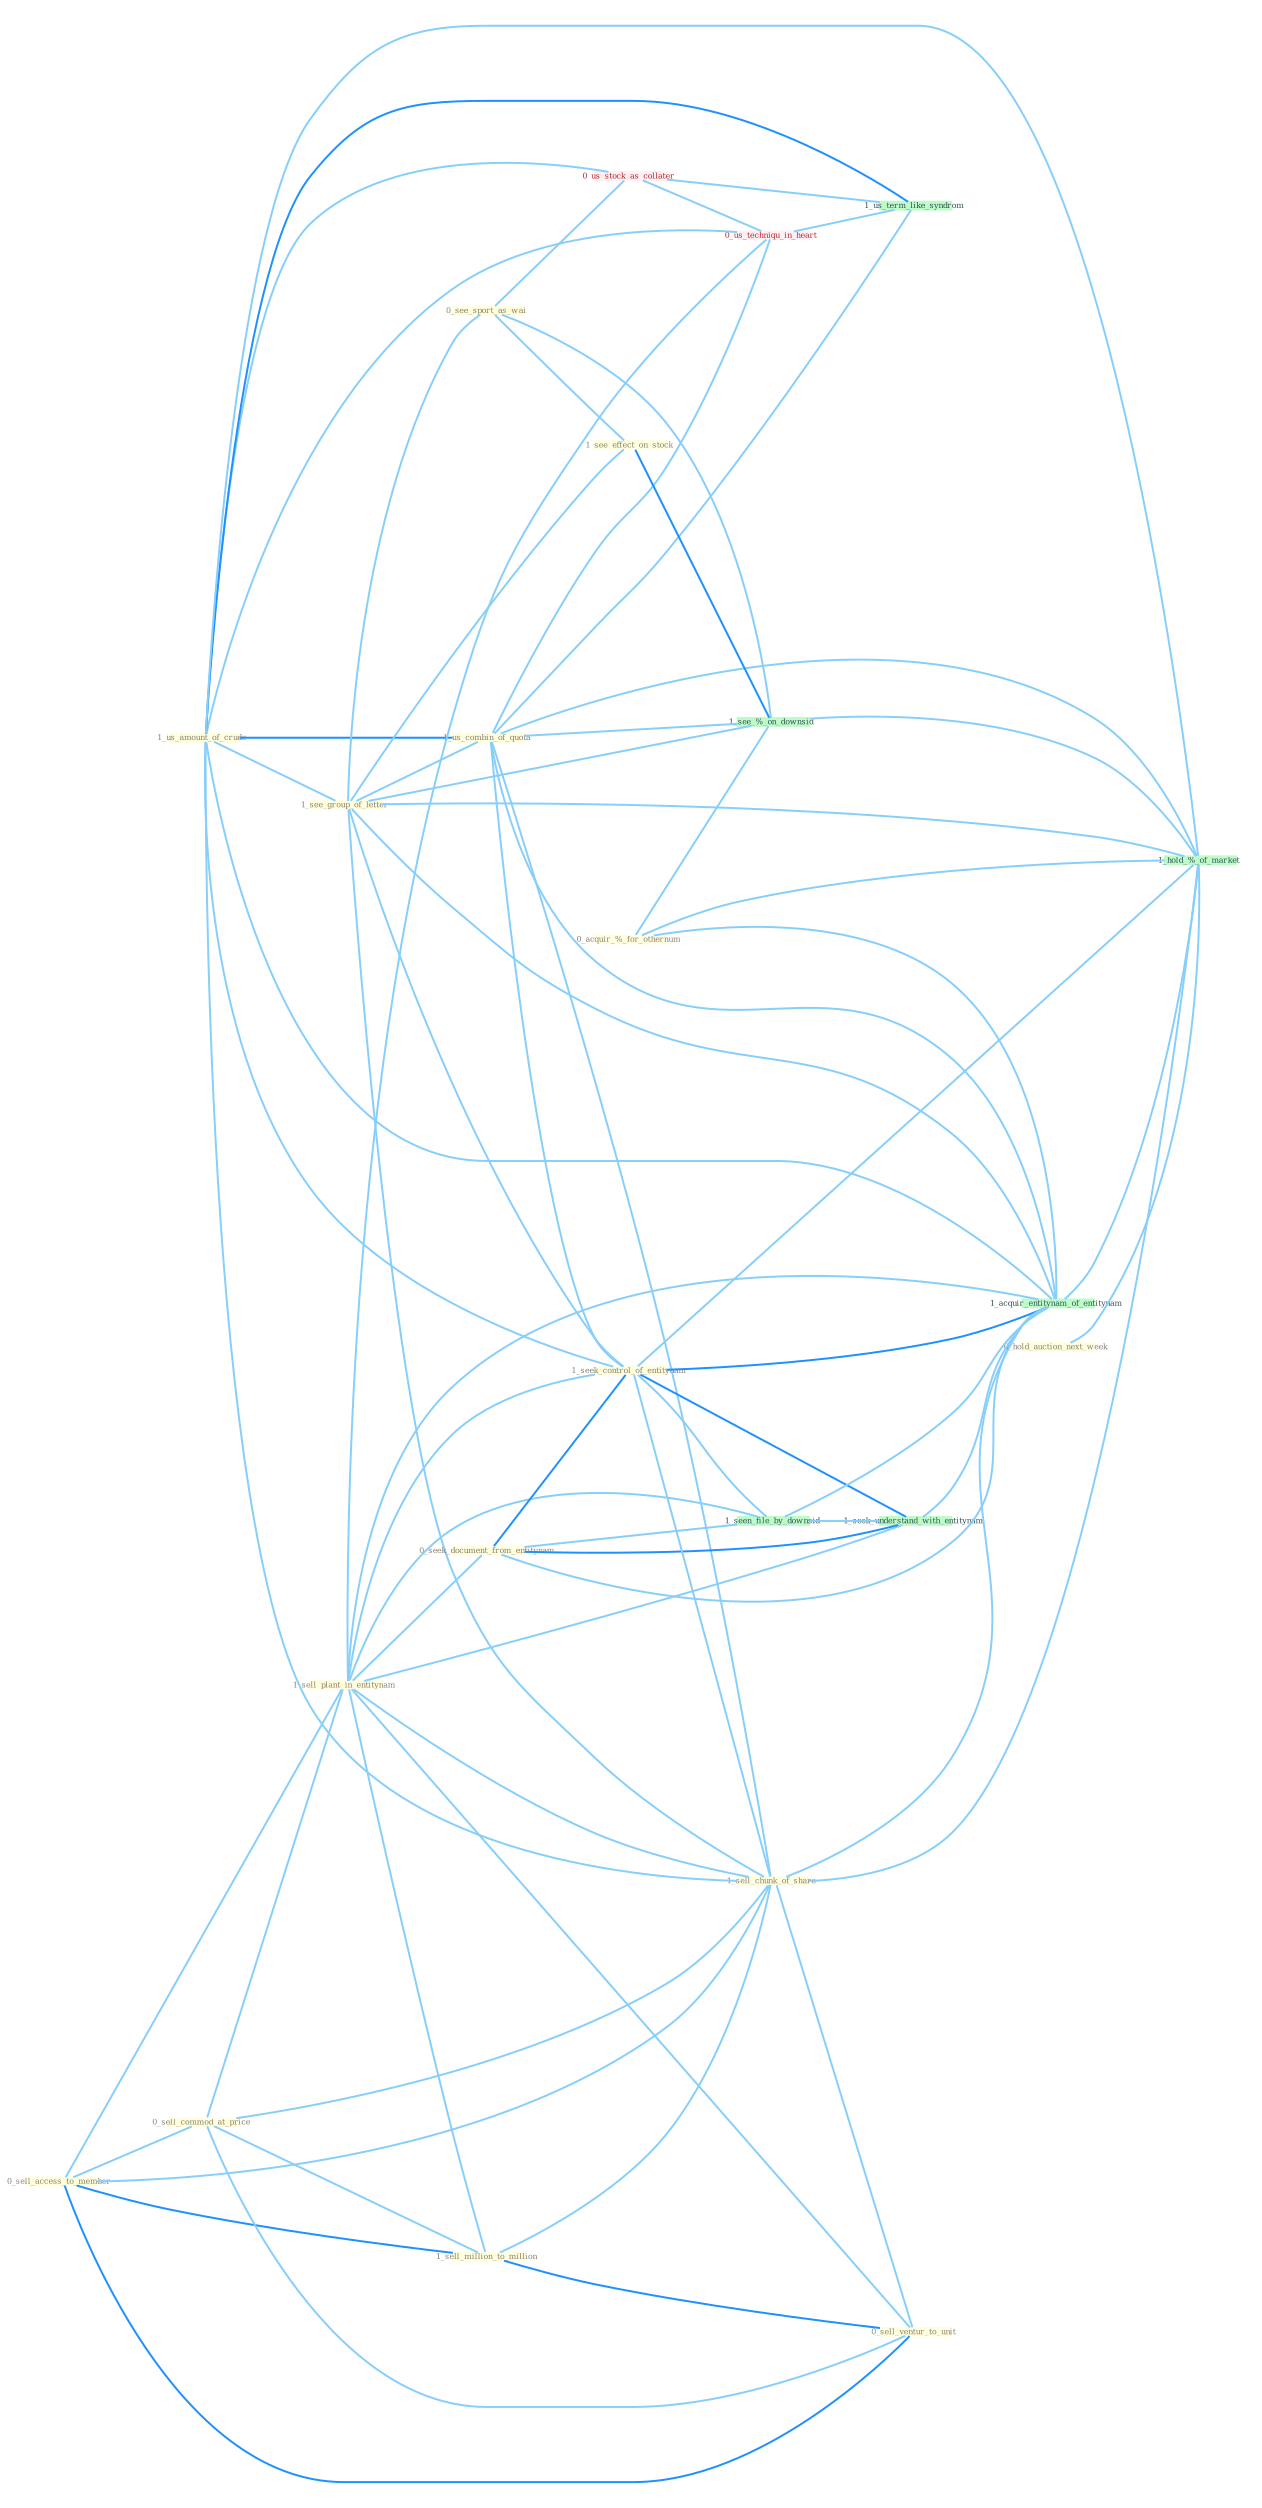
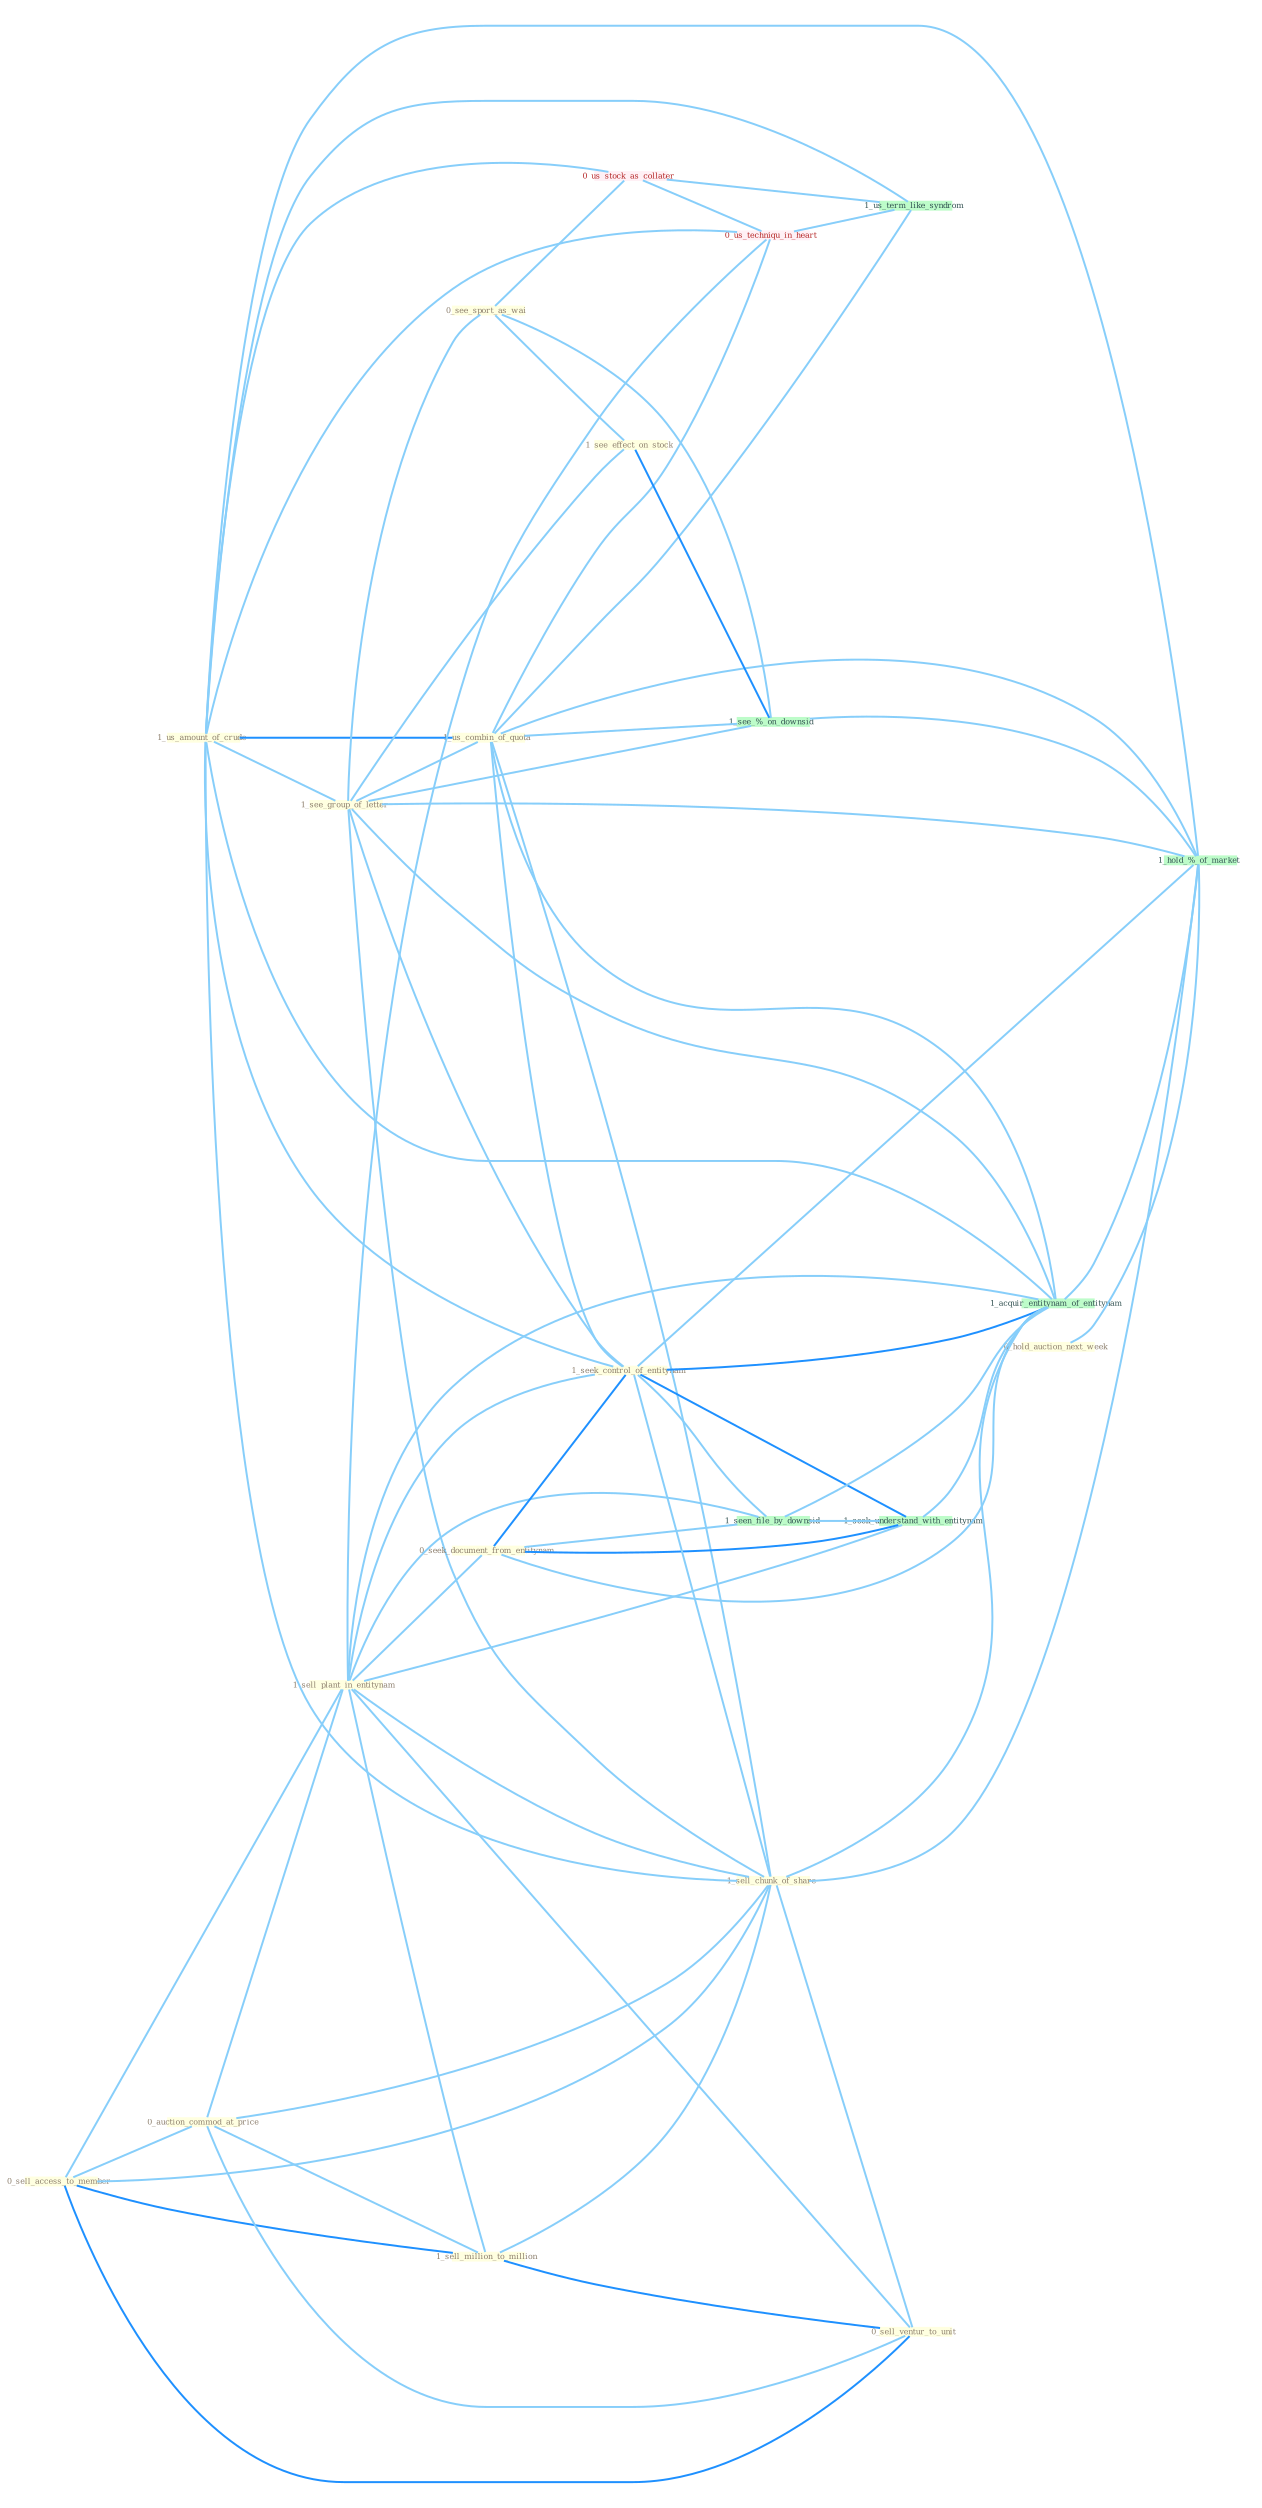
(335, 149) -> (335, 149)
(631, 939) -> none
(204, 2122) -> (204, 2122)
